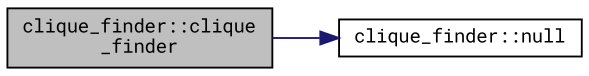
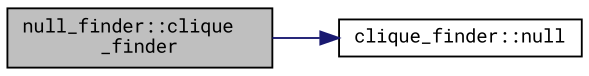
(140, 38) -> (140, 38)
